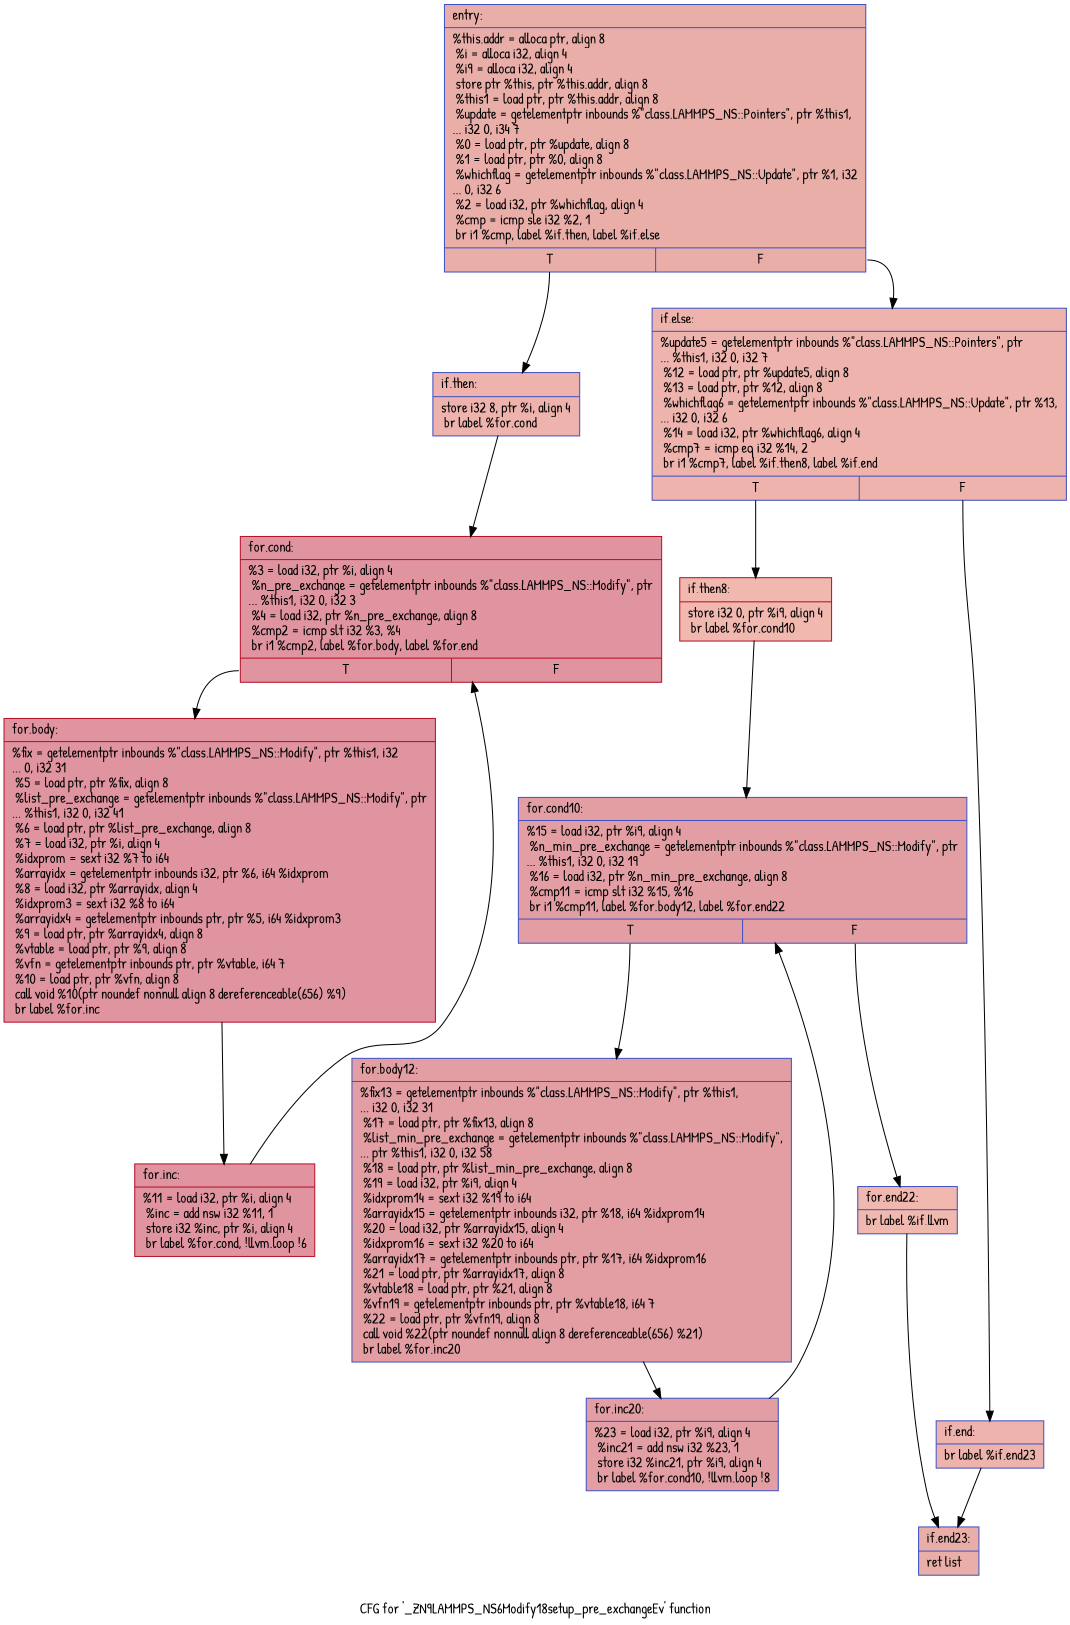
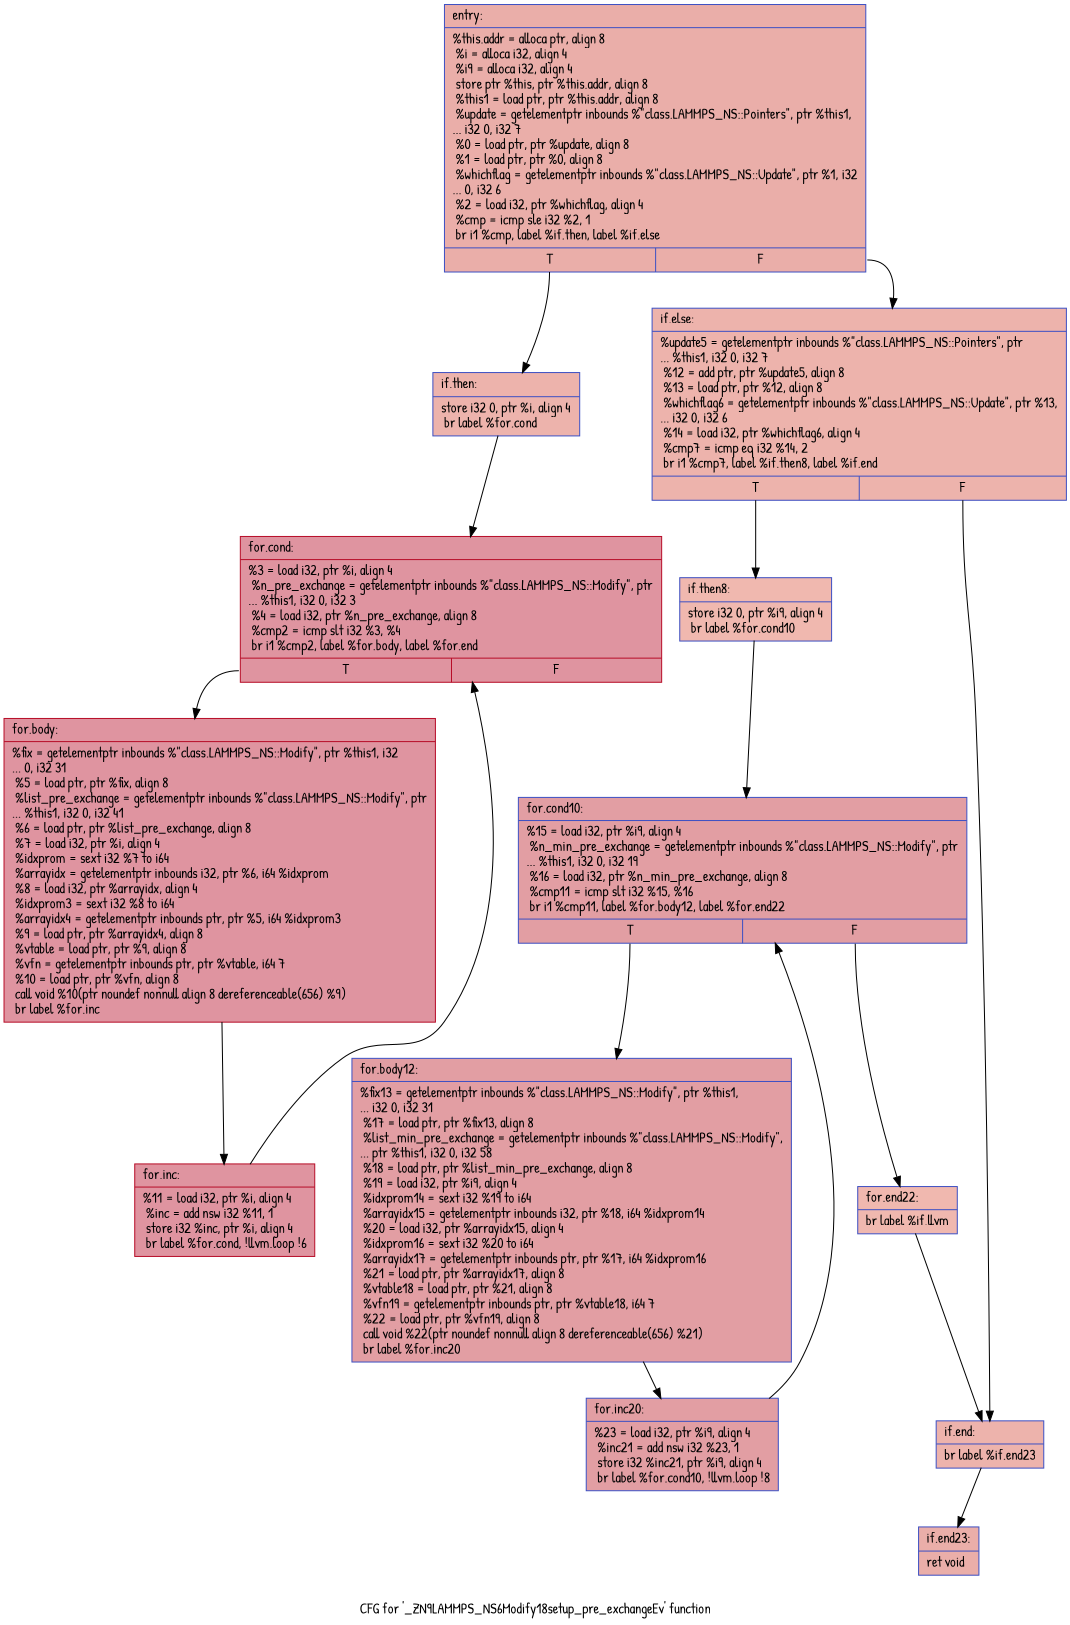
(486, 130) -> (487, 130)
(755, 373) -> (753, 373)
(506, 408) -> (506, 408)
(756, 609) -> (756, 609)
(911, 1377) -> (947, 1323)
(944, 1563) -> (946, 1563)
